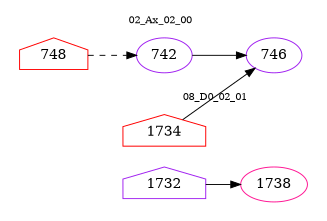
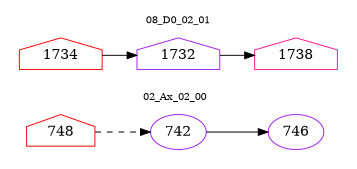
(215, 97) -> (115, 55)
(274, 184) -> (296, 55)
